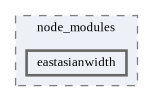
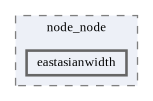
(77, 28) -> (77, 28)
